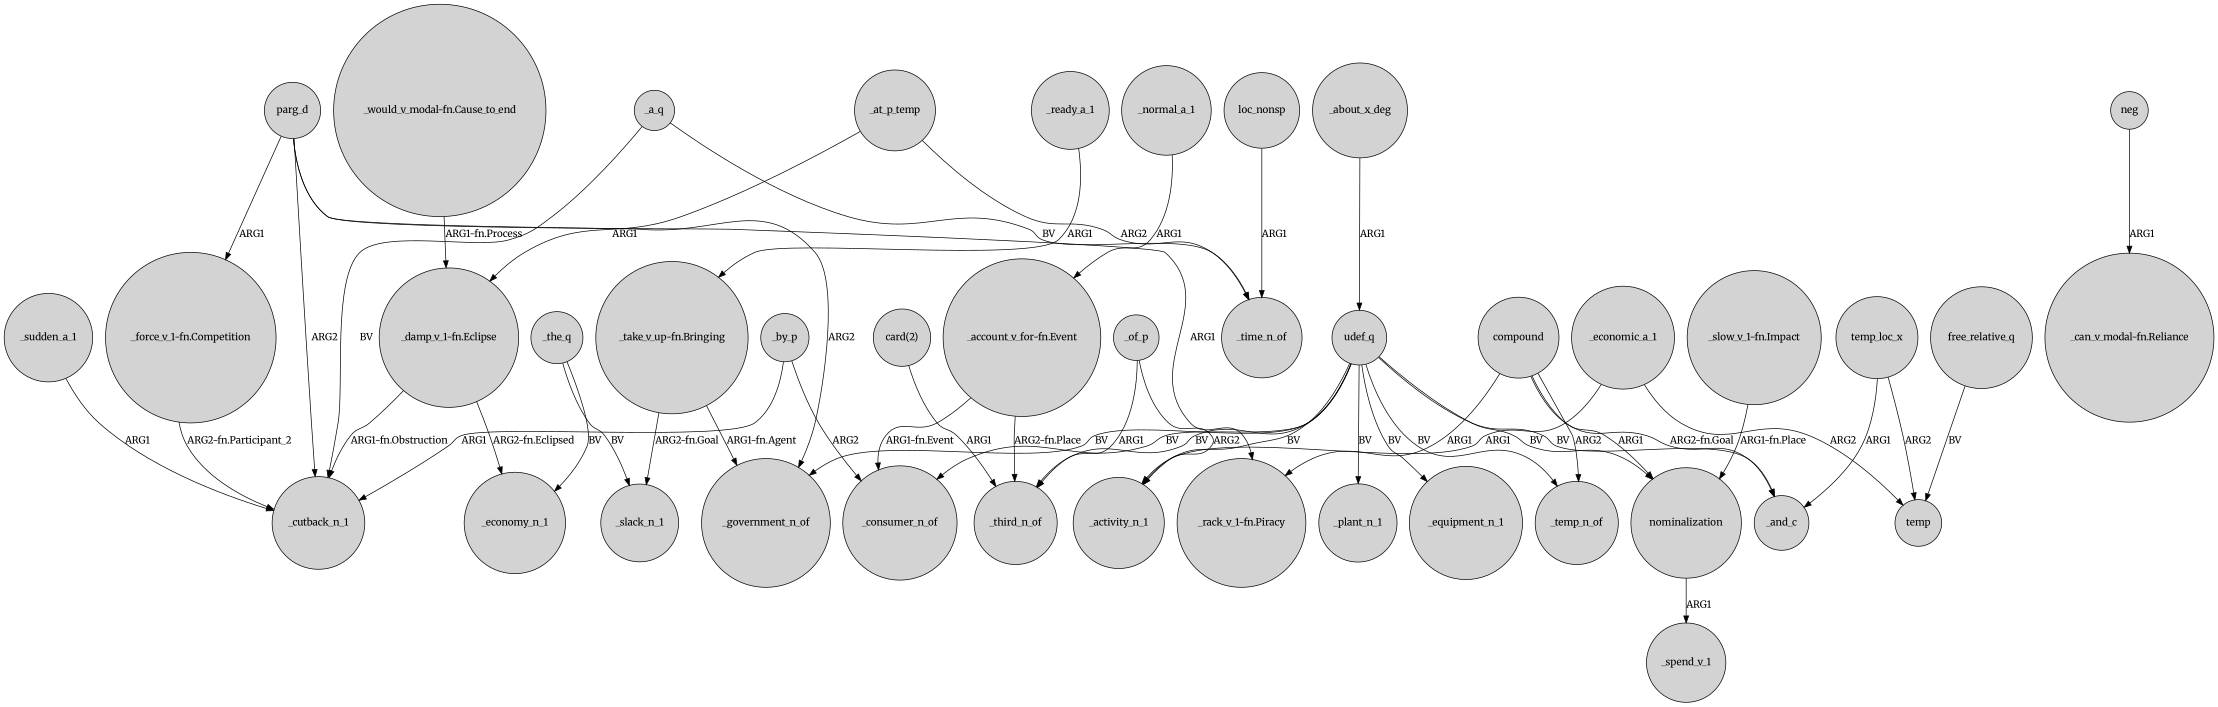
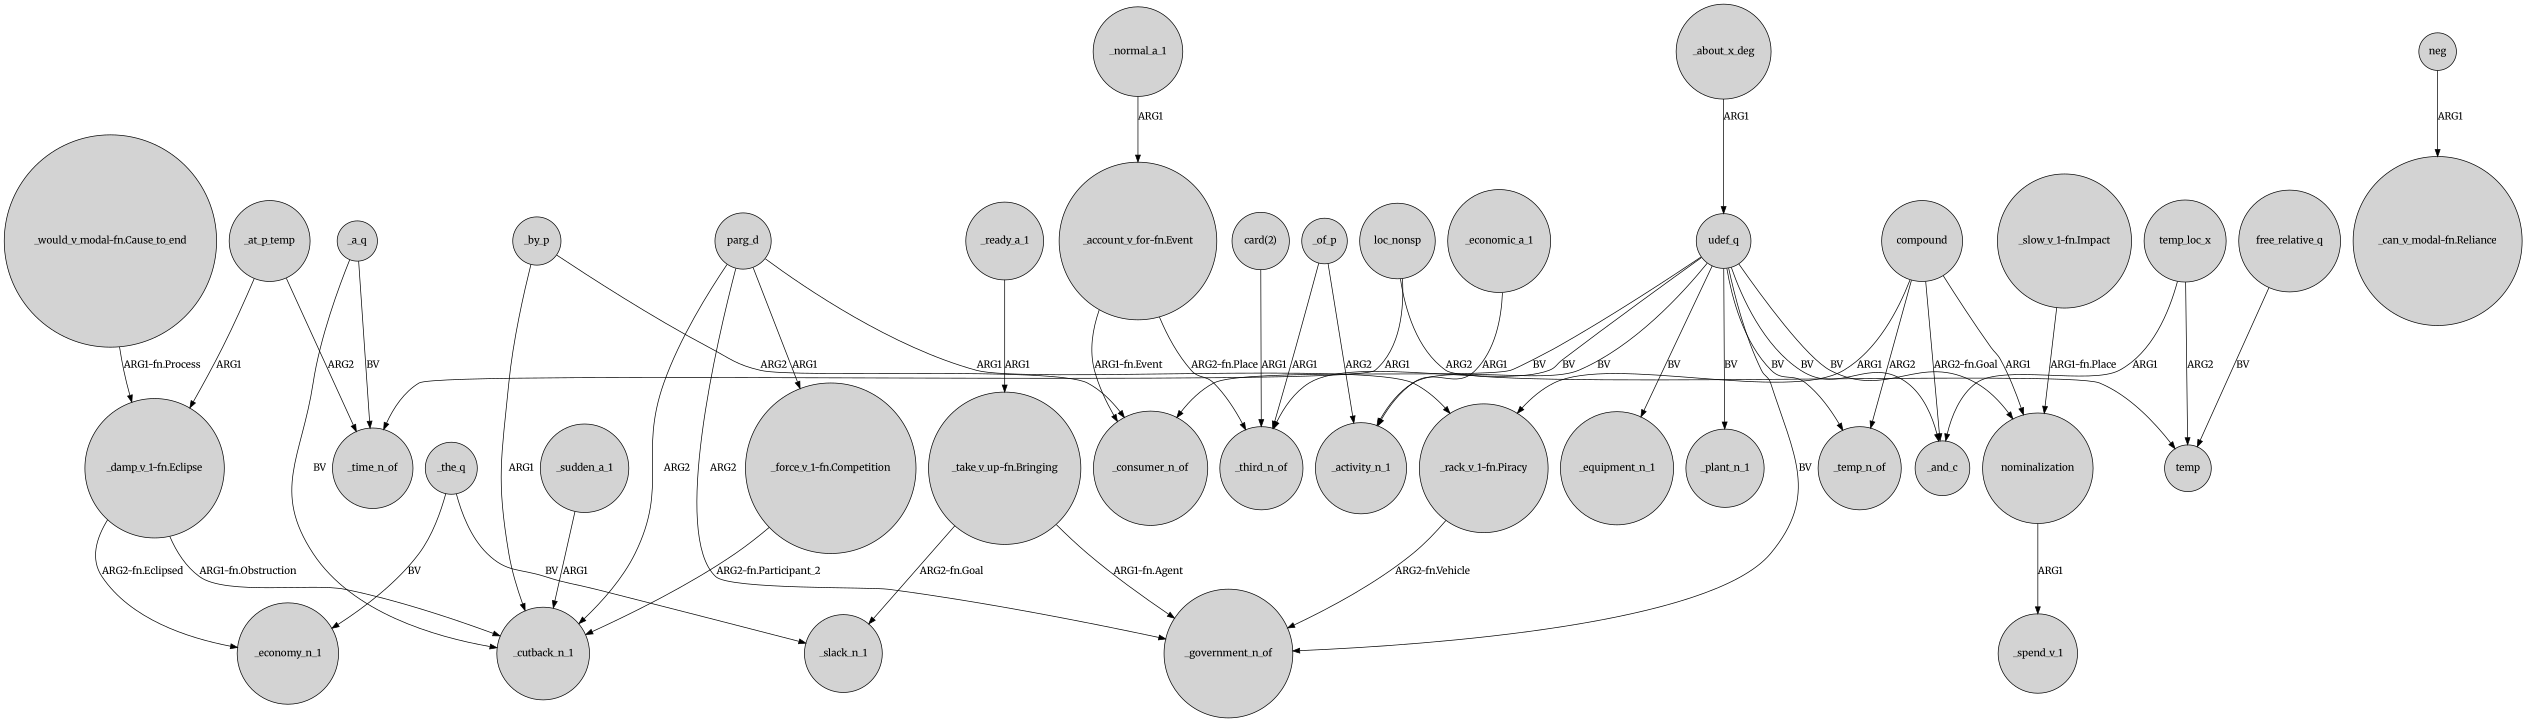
(1773, 429) -> (1639, 380)
none -> (1376, 580)
